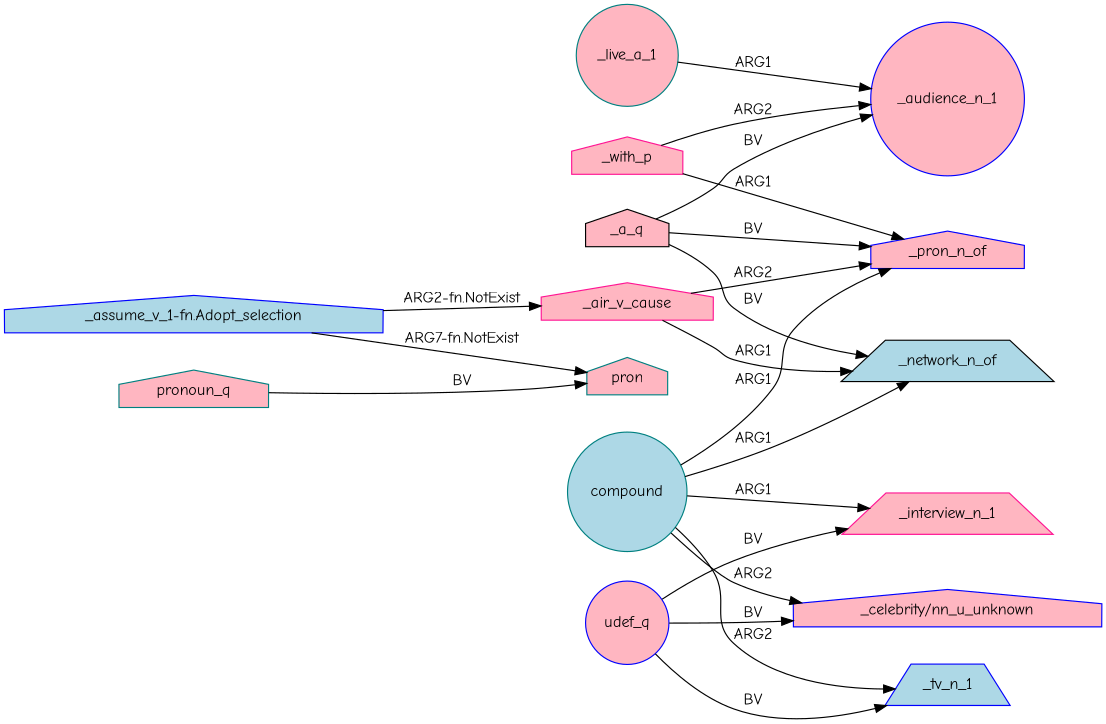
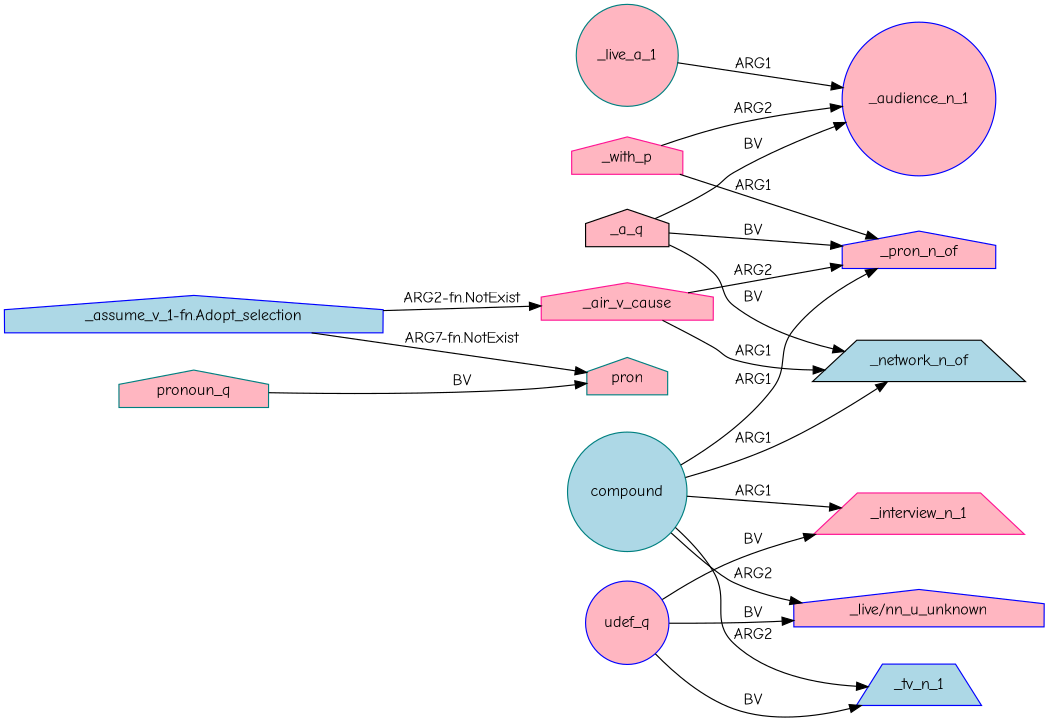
(948, 610) -> (919, 610)
